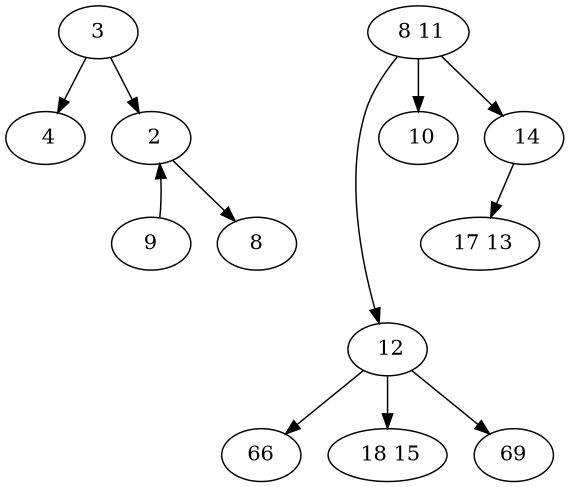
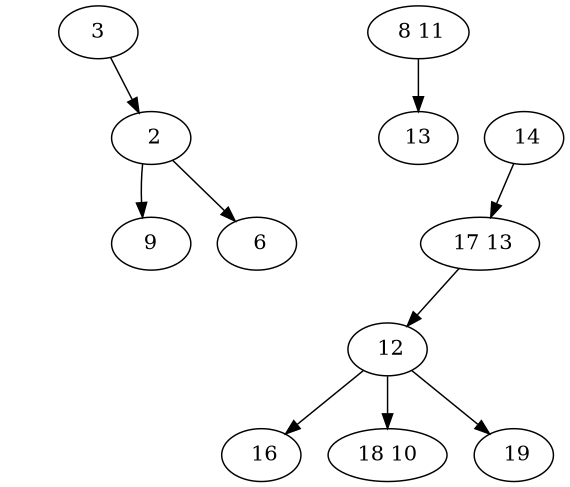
(467, 81) -> none
(46, 138) -> none
(418, 138) -> (418, 138)
(356, 179) -> (438, 292)
(161, 198) -> (141, 183)
(257, 244) -> (257, 244)
(261, 455) -> (261, 455)
(388, 455) -> (388, 455)
(514, 455) -> (514, 455)
